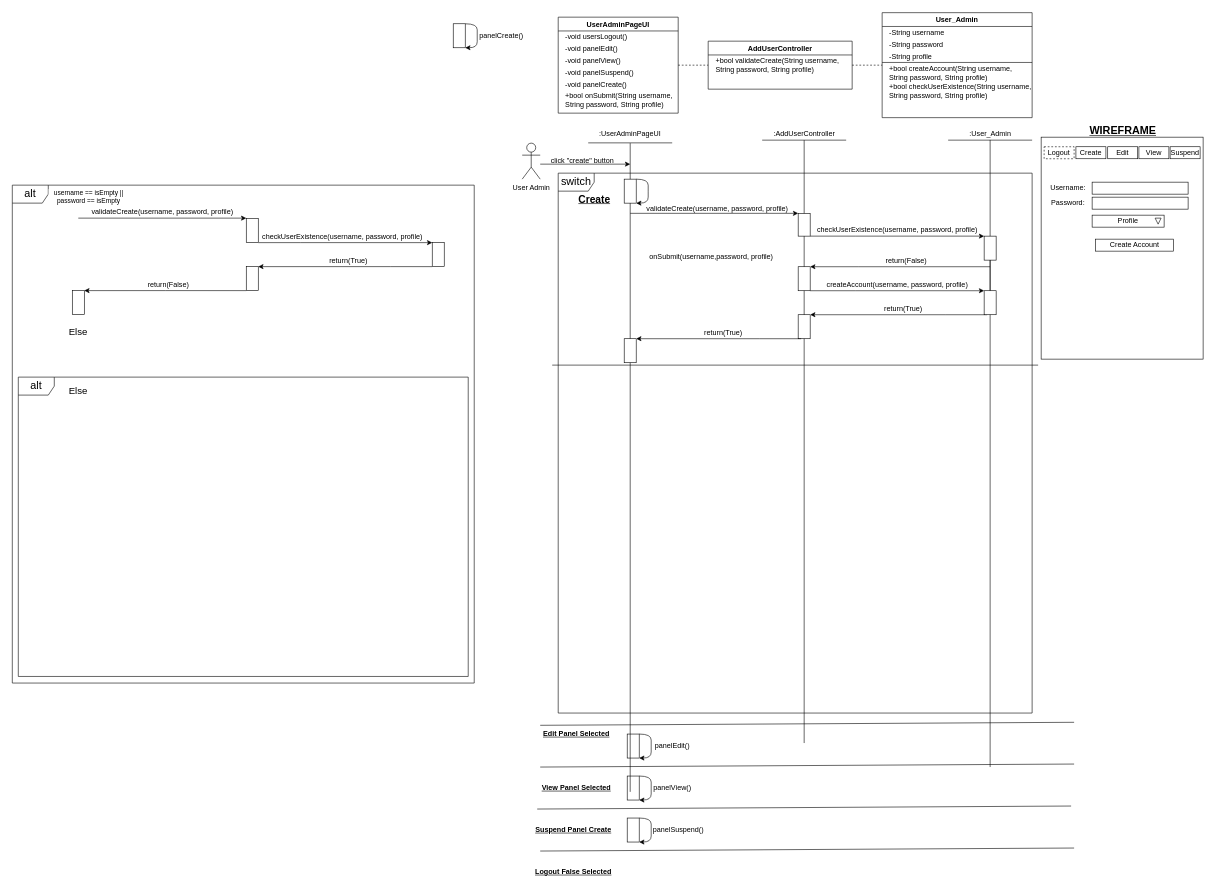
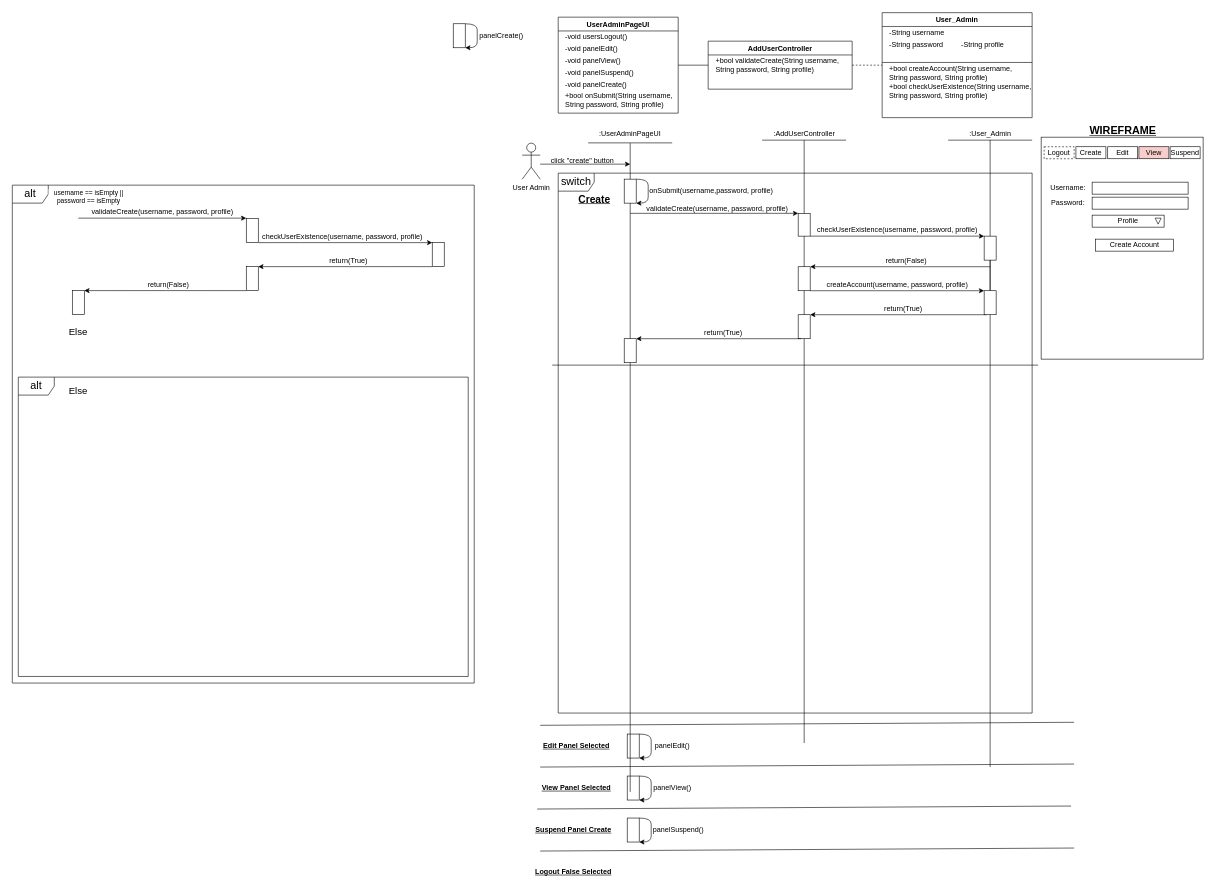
(915, 56) -> (987, 44)
(693, 65) -> (693, 65)
(1154, 153) -> (1154, 153)
(711, 257) -> (711, 191)
(576, 734) -> (576, 746)
